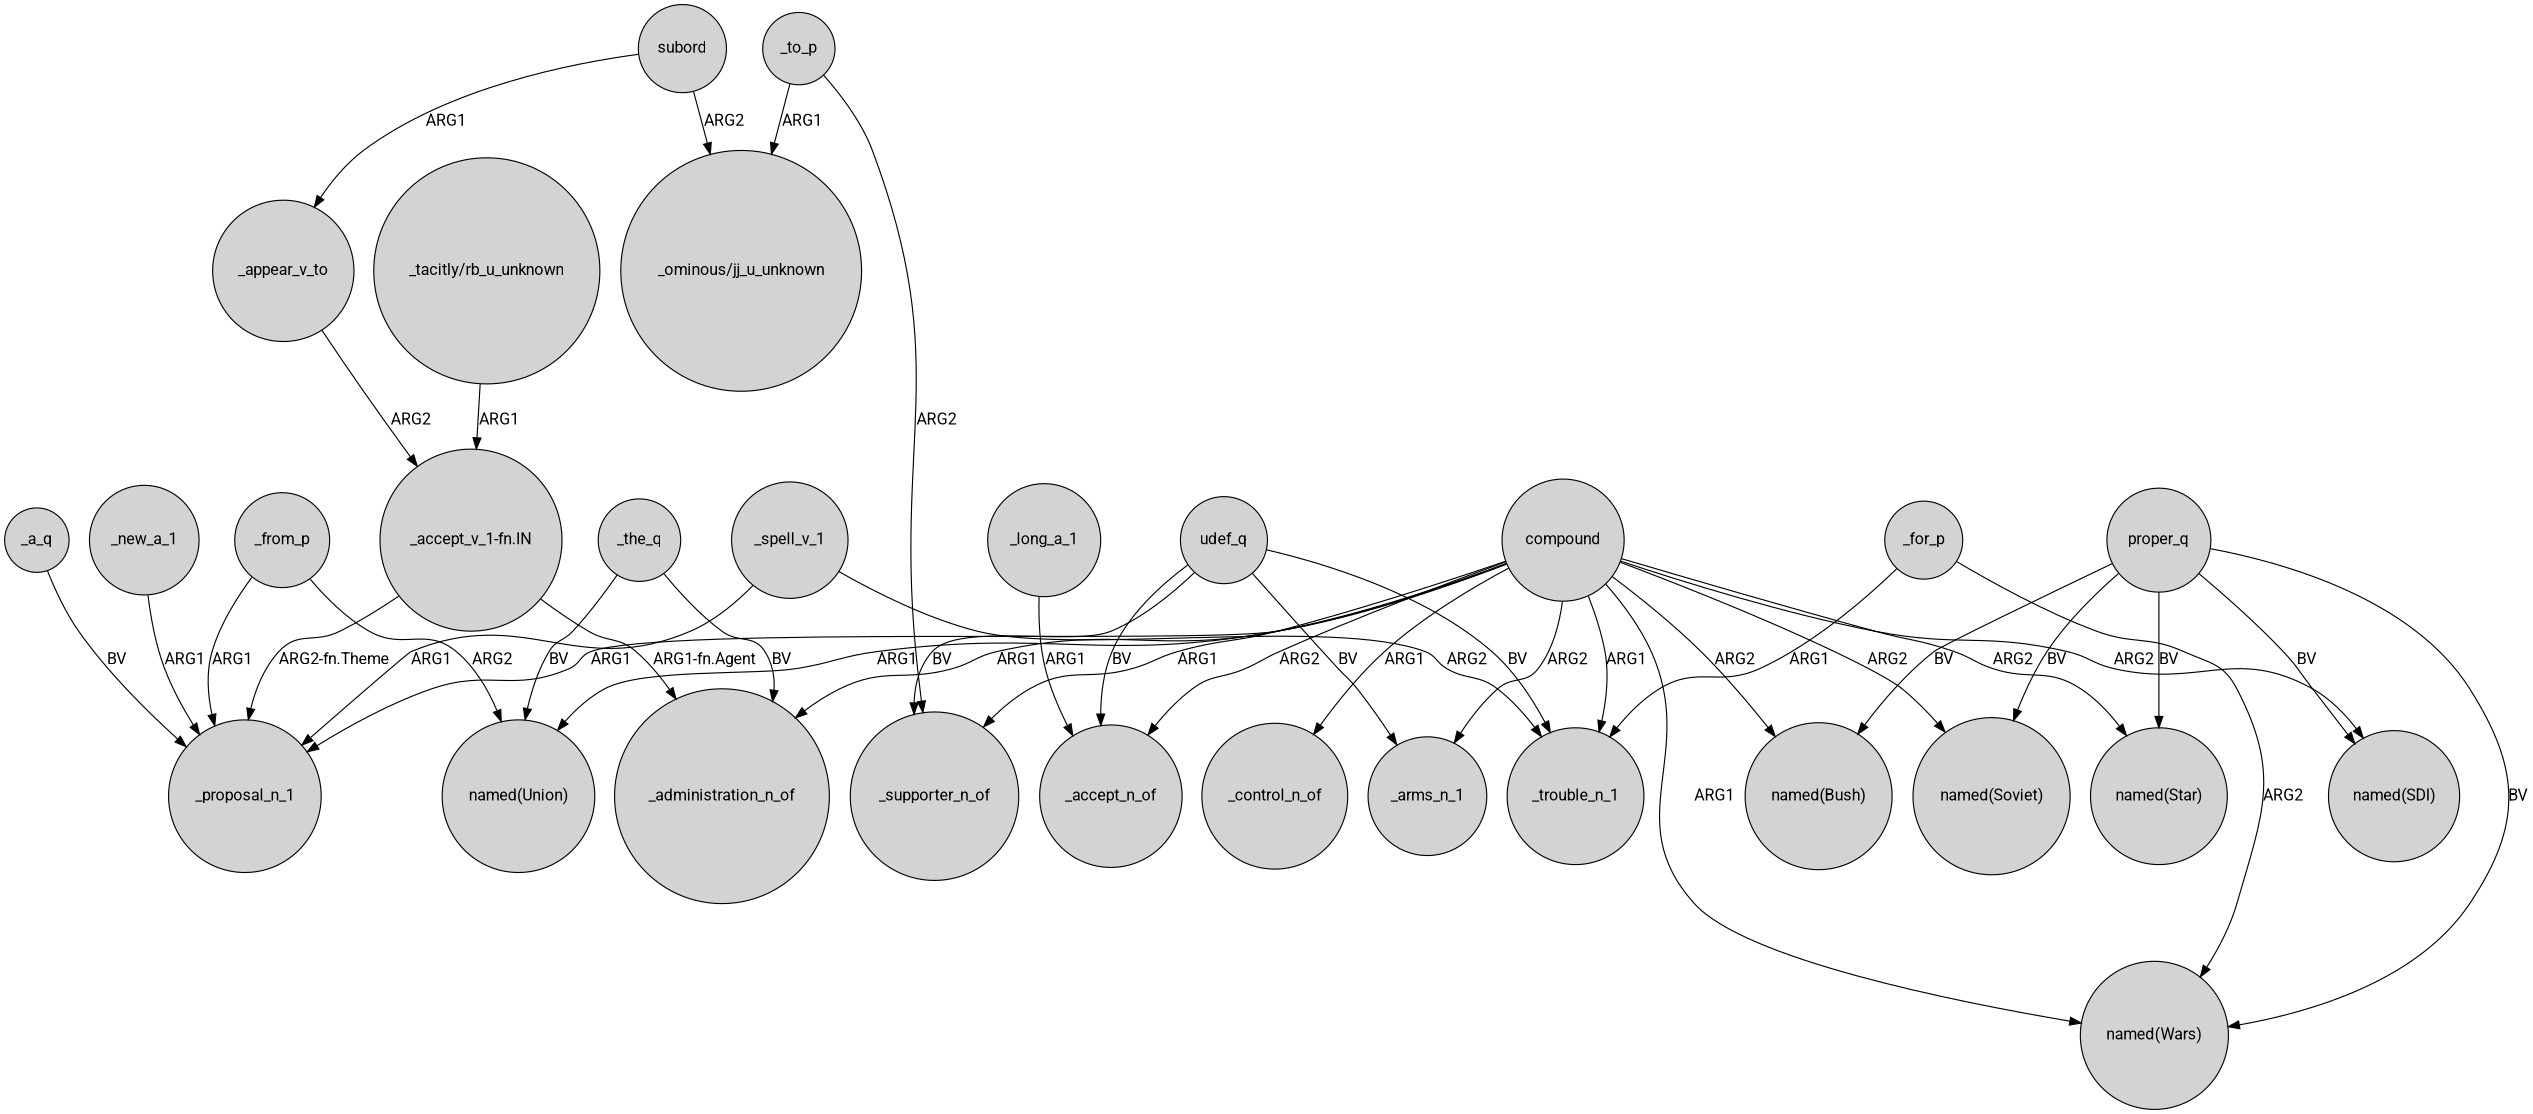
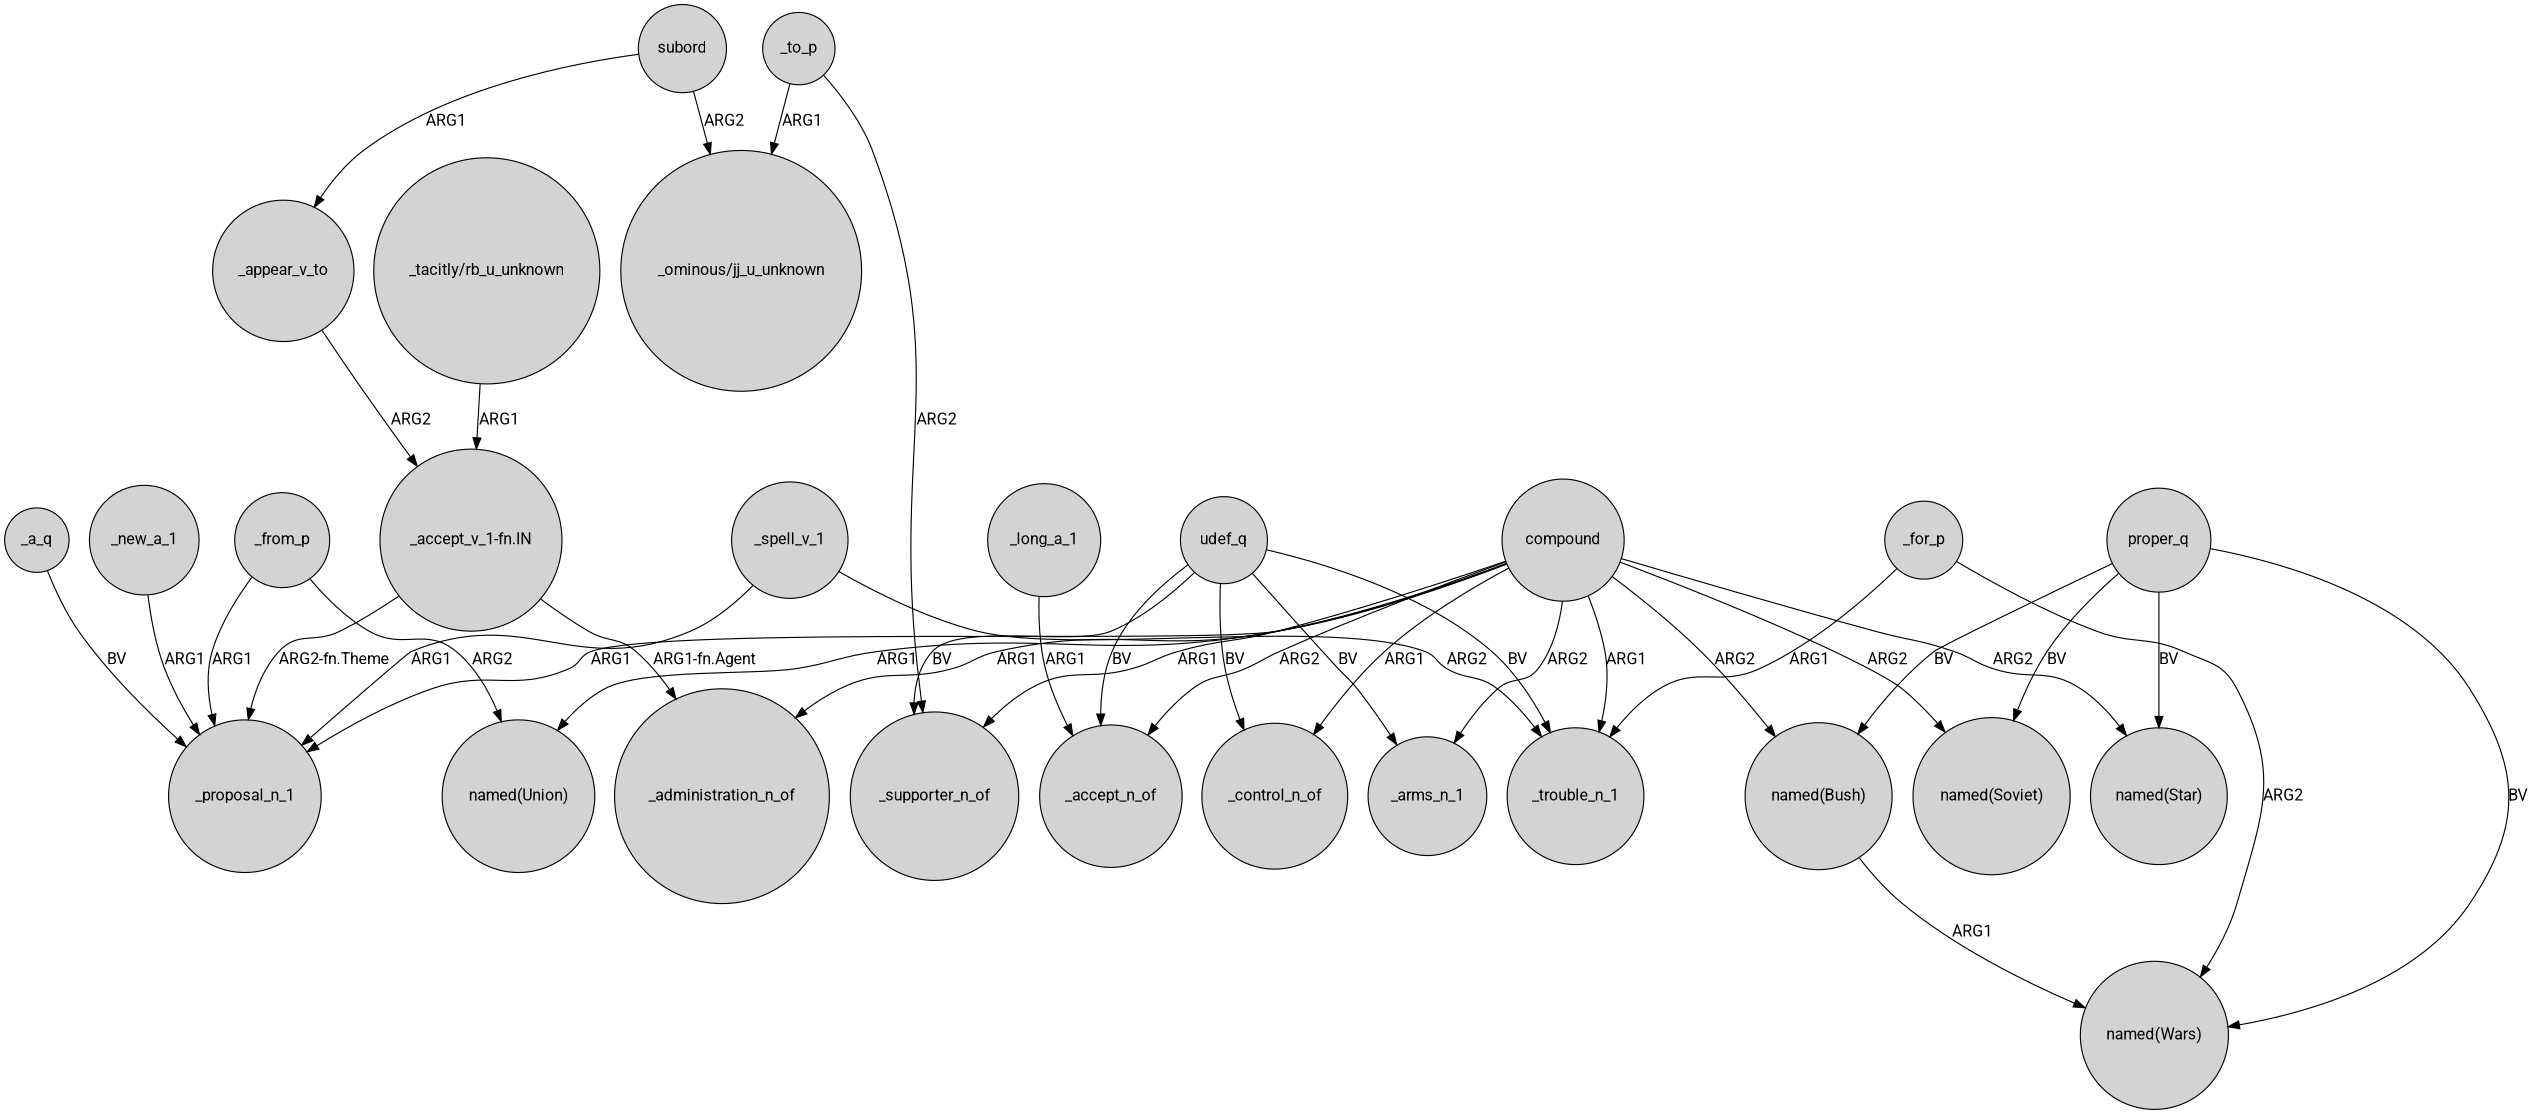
(639, 540) -> none
none -> (1223, 653)
(2394, 796) -> none
(1715, 920) -> (1958, 943)
